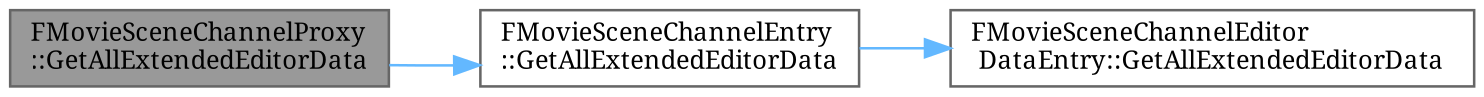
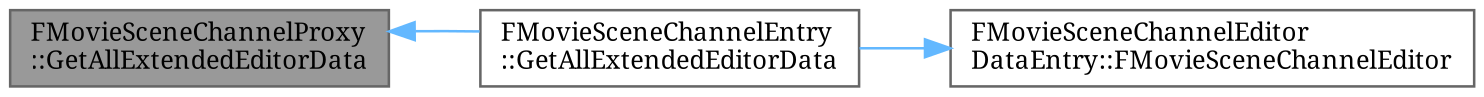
(1212, 48) -> (1212, 48)
(421, 65) -> (447, 31)
